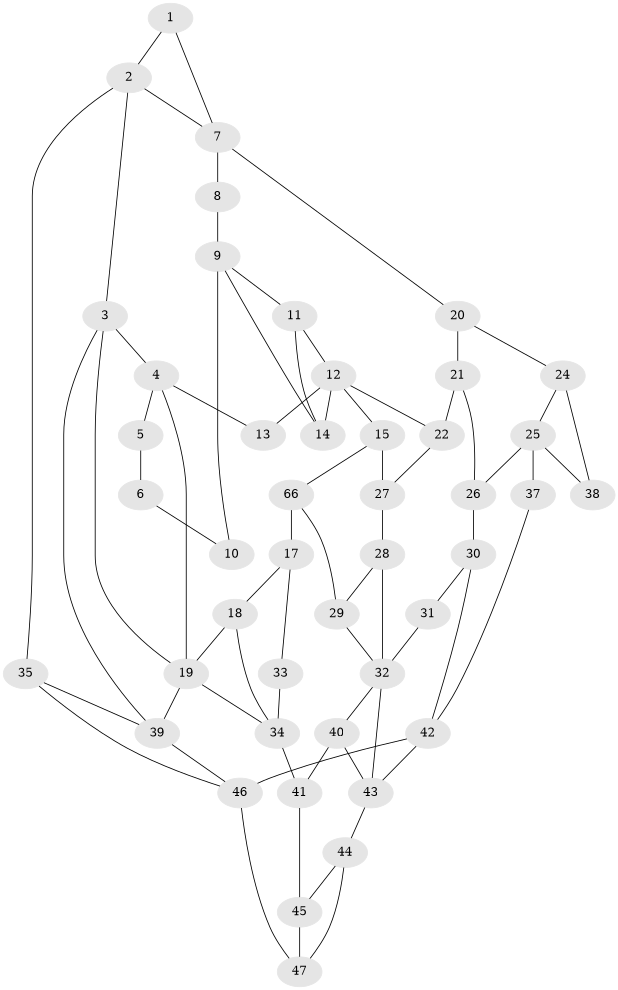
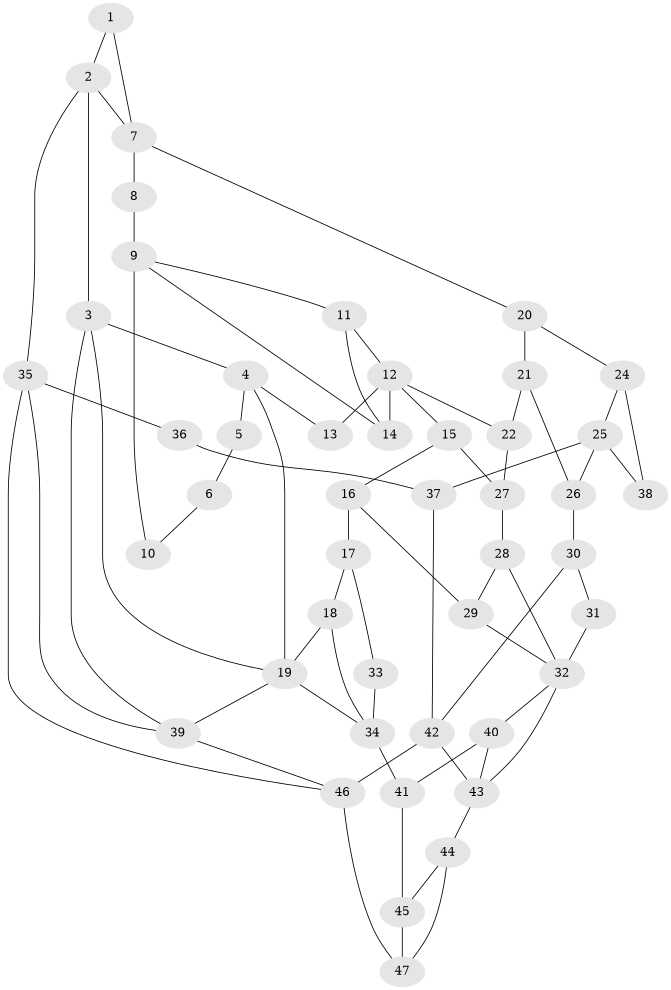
none -> (180, 435)
(291, 495) -> (348, 495)
